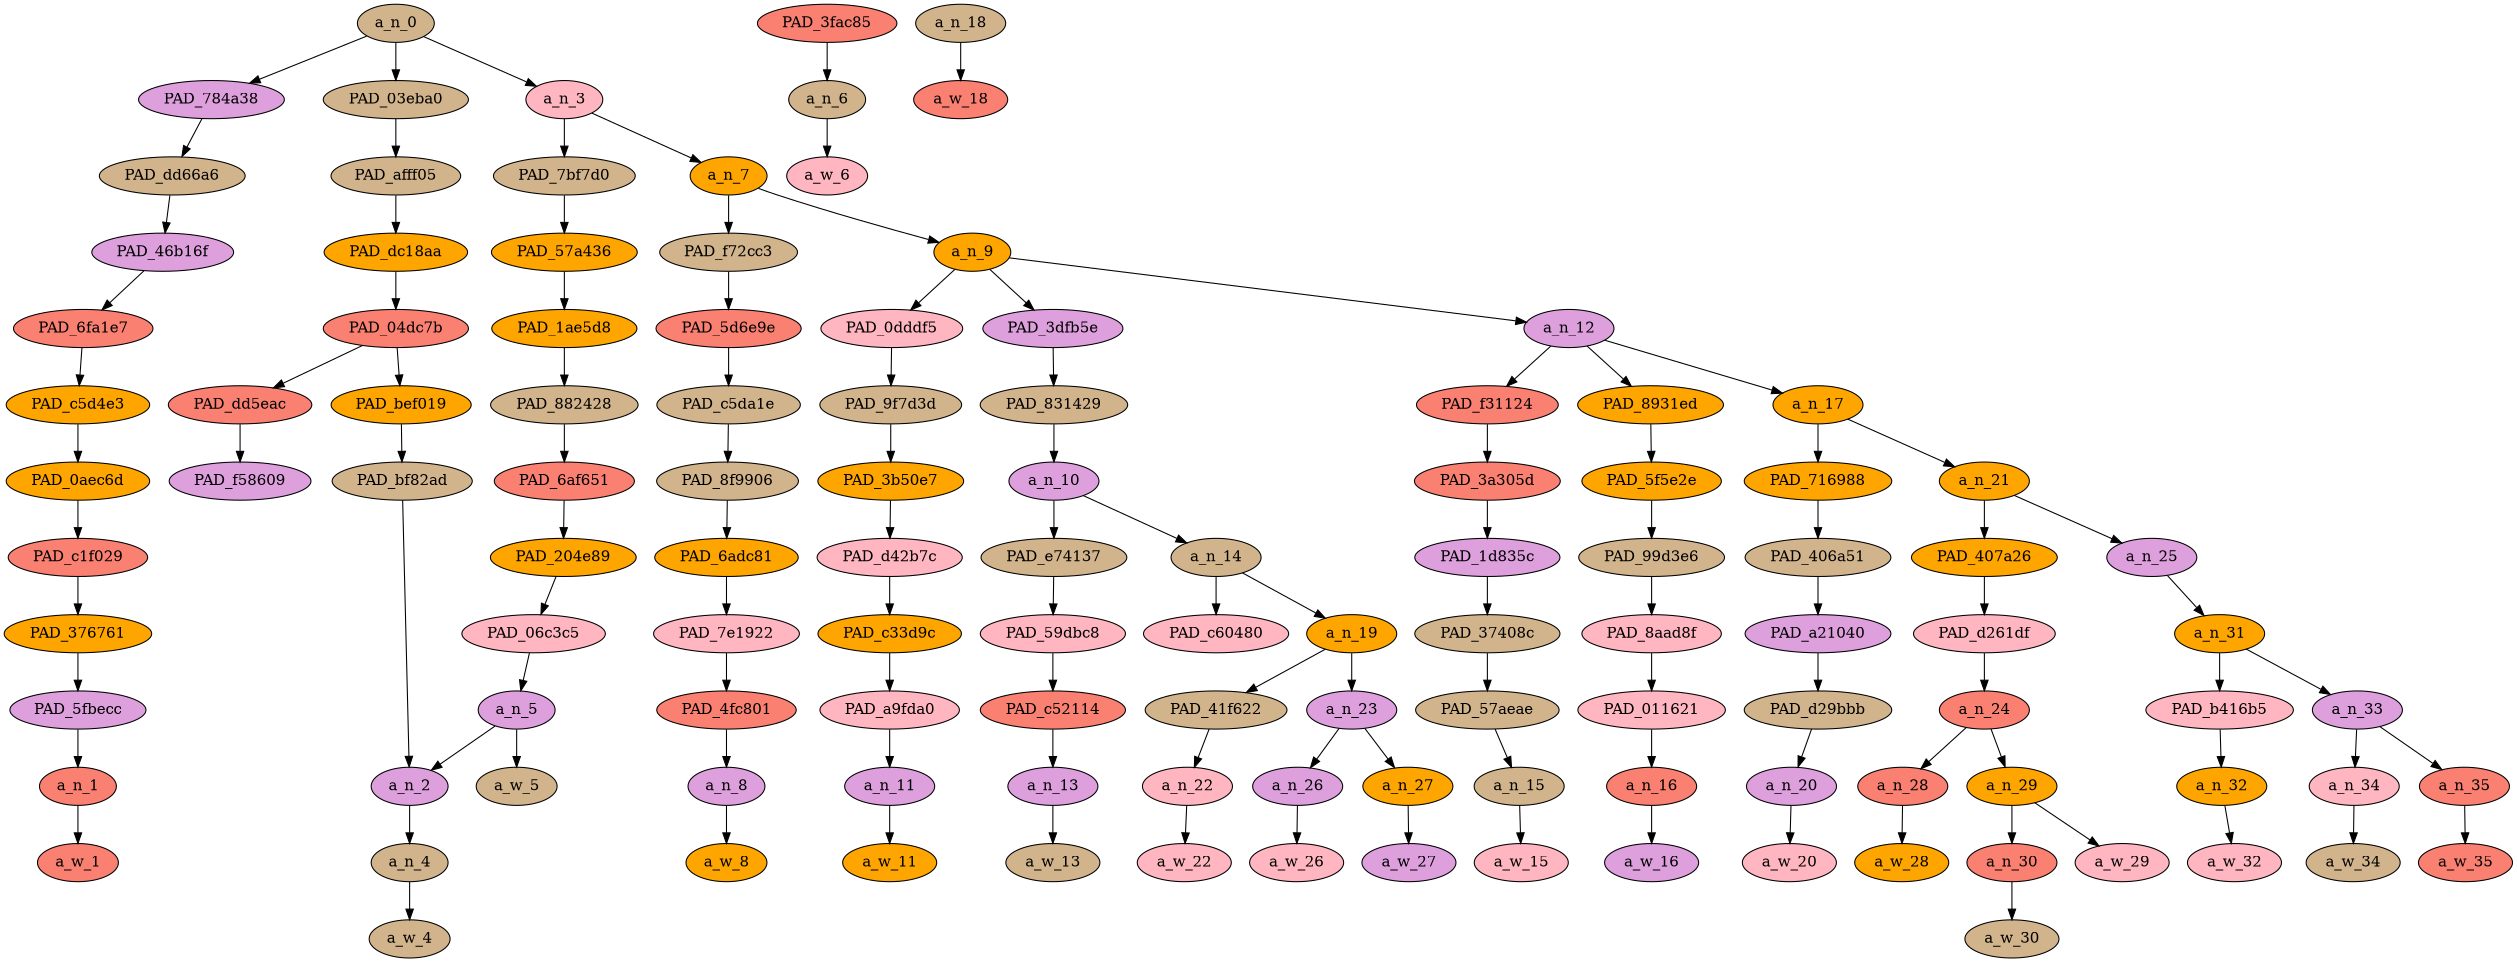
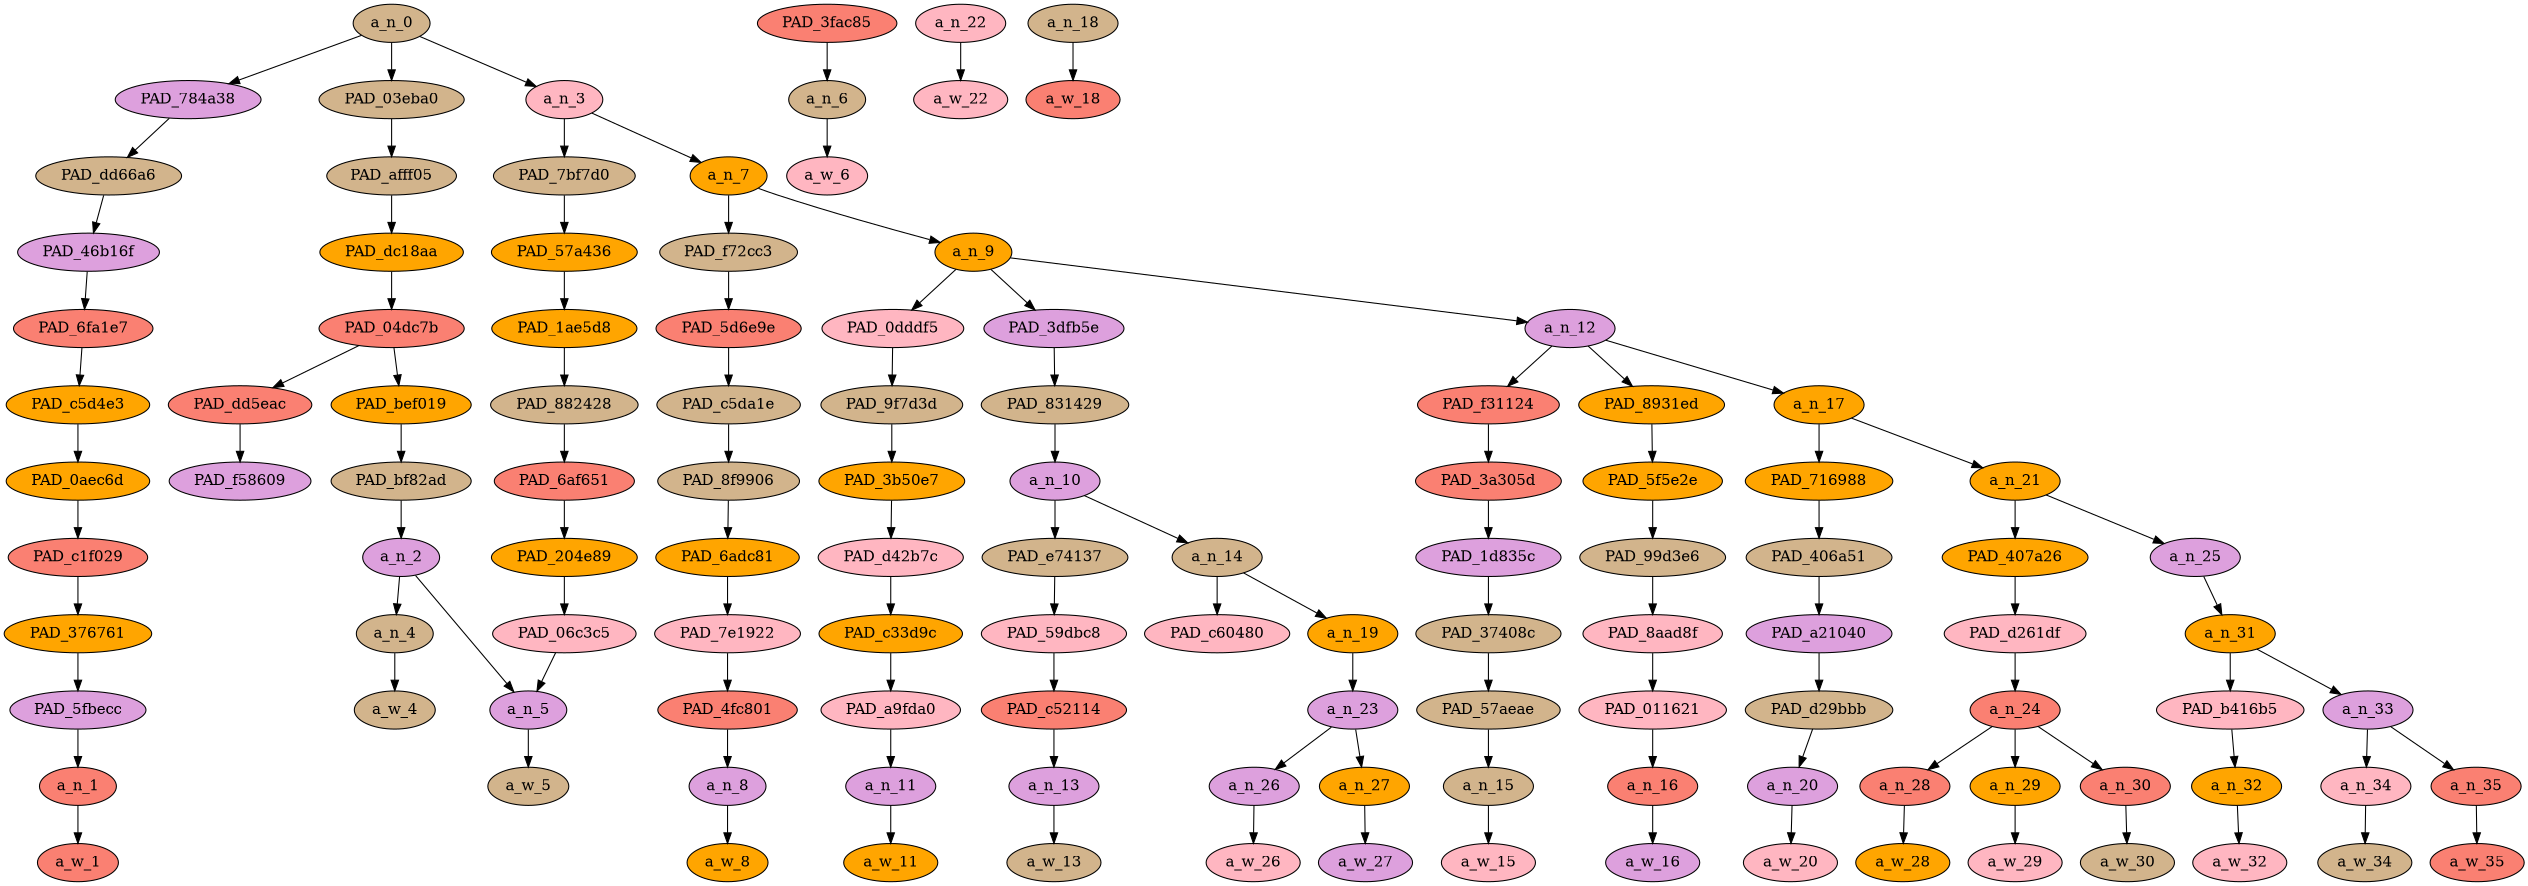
(1216, 710) -> none
(467, 745) -> (461, 630)
(2012, 819) -> (2066, 745)
